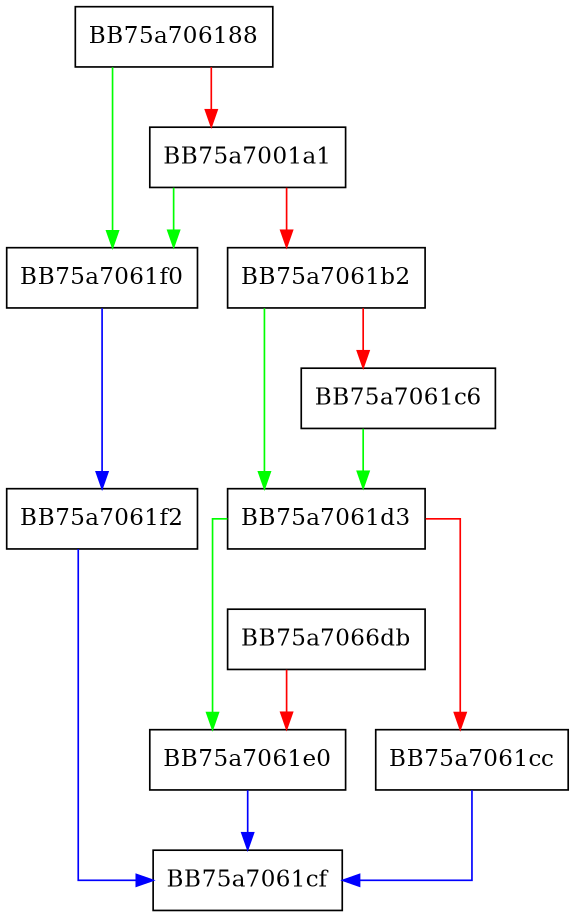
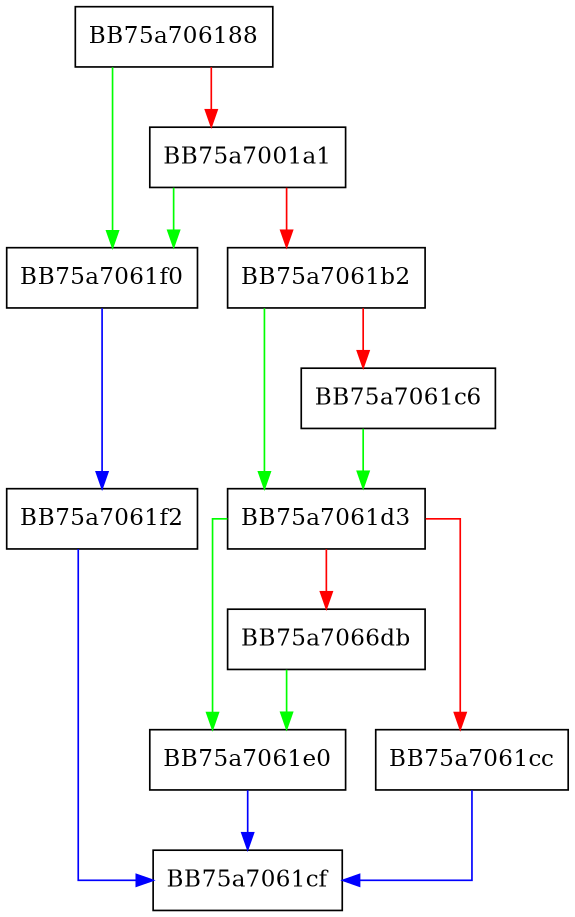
none -> (326, 571)
(287, 691) -> (287, 691)
